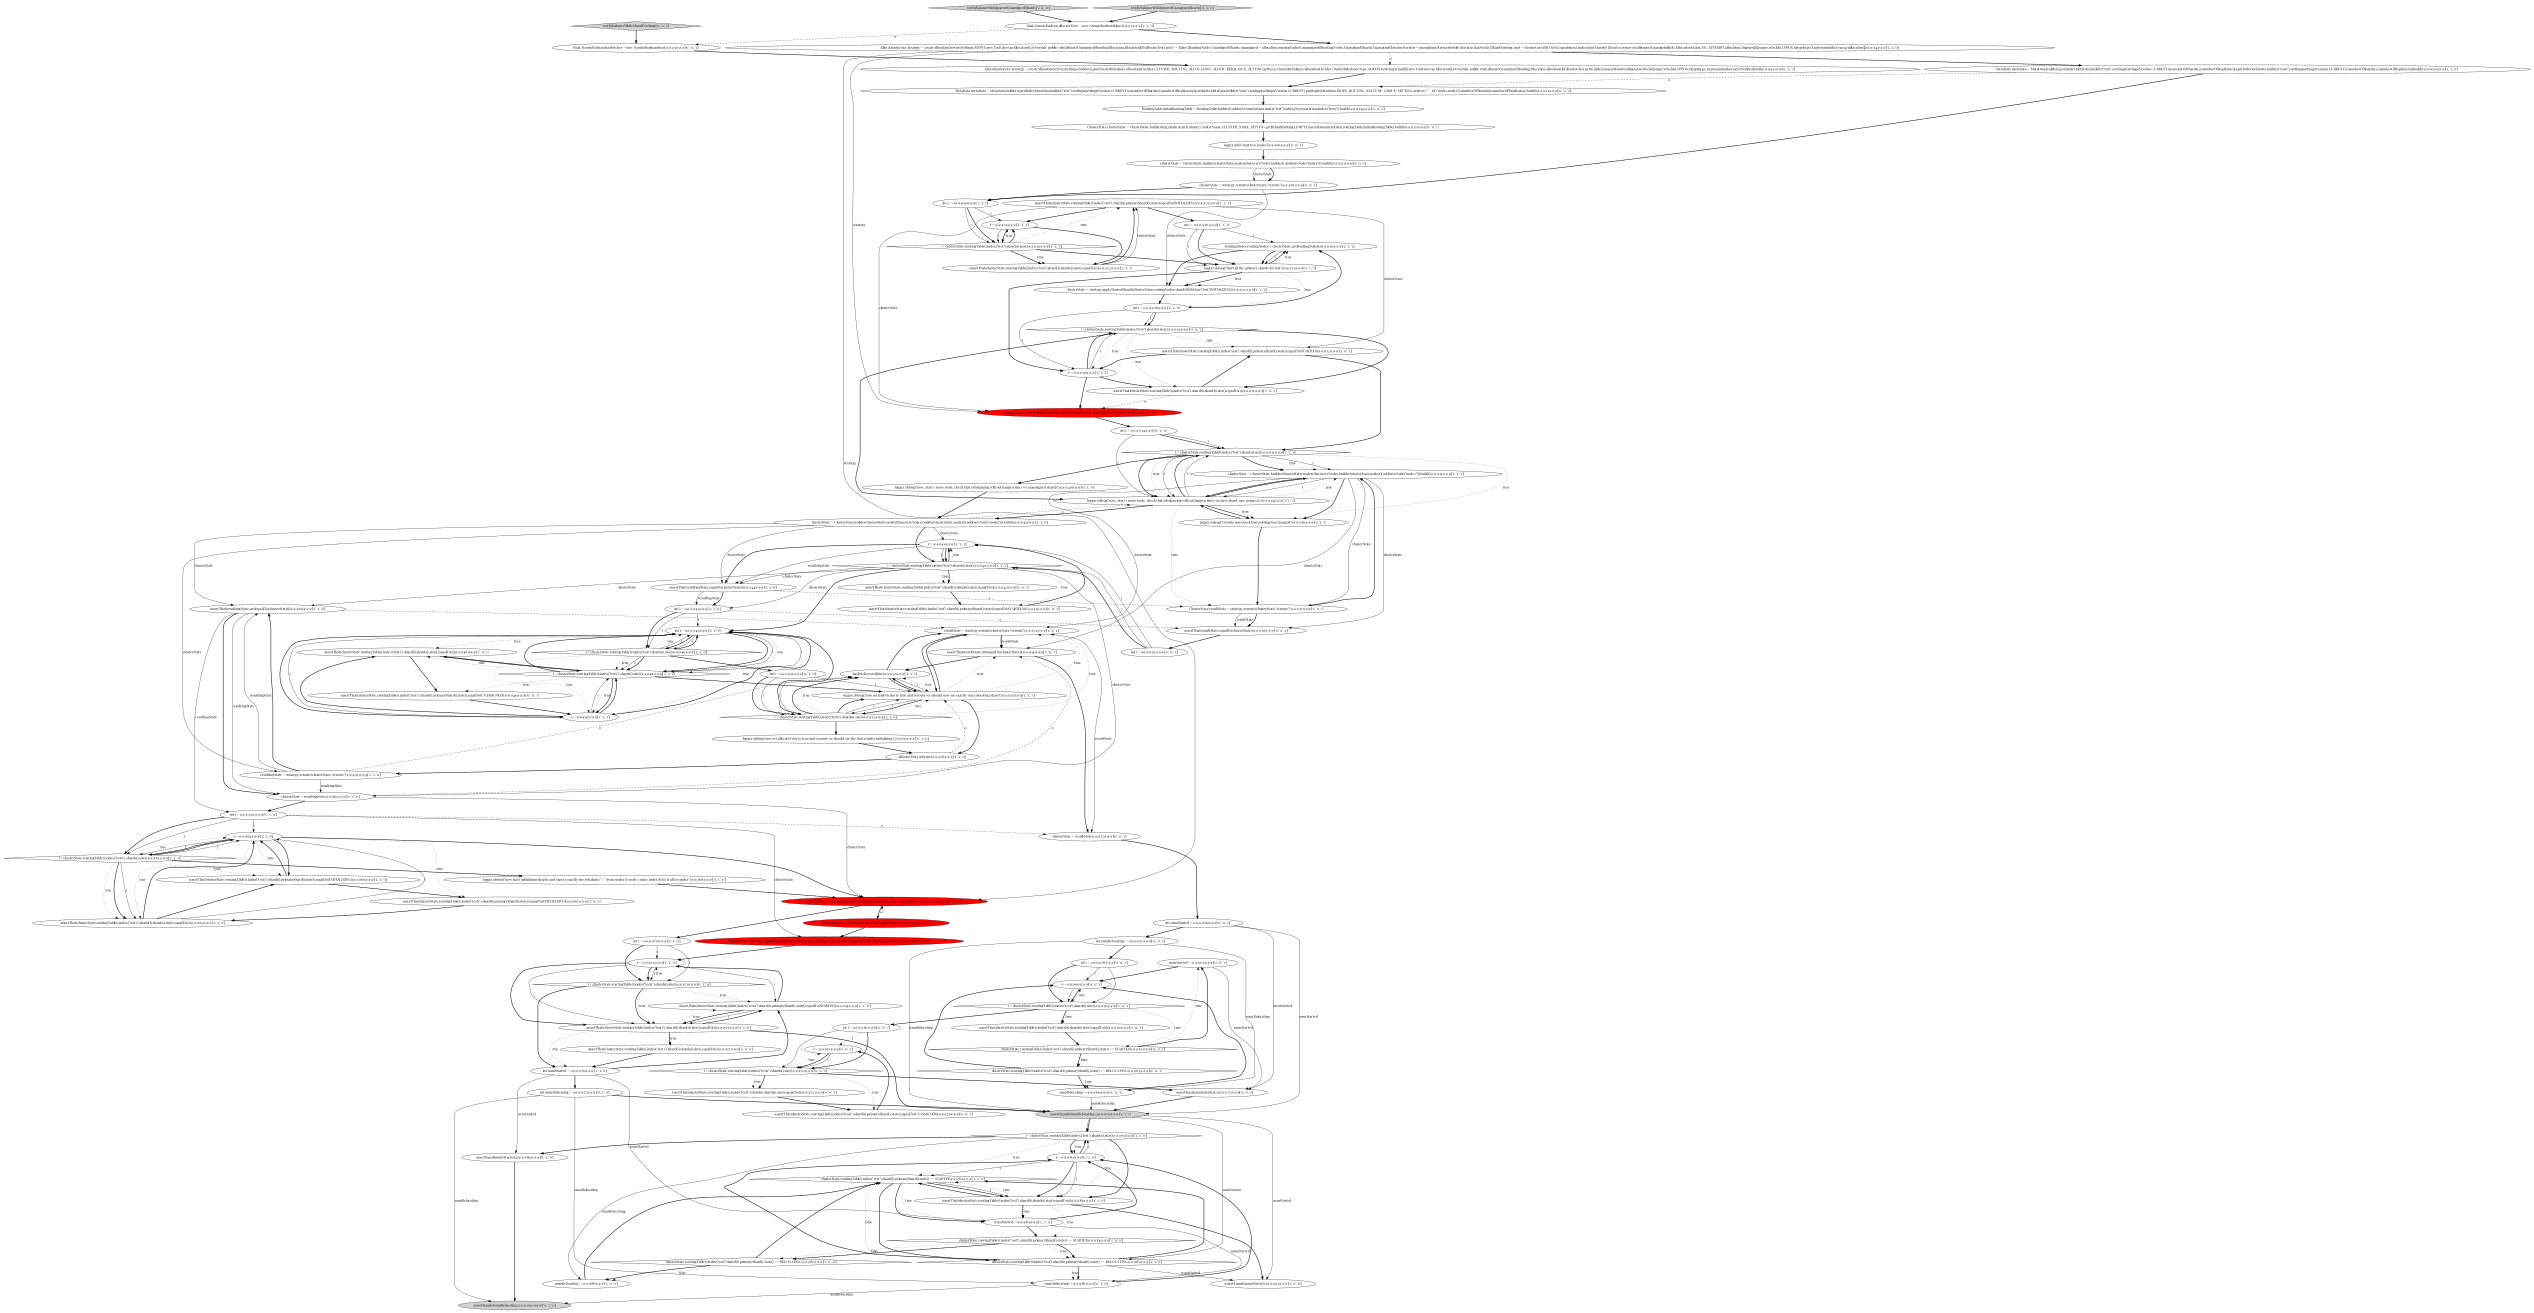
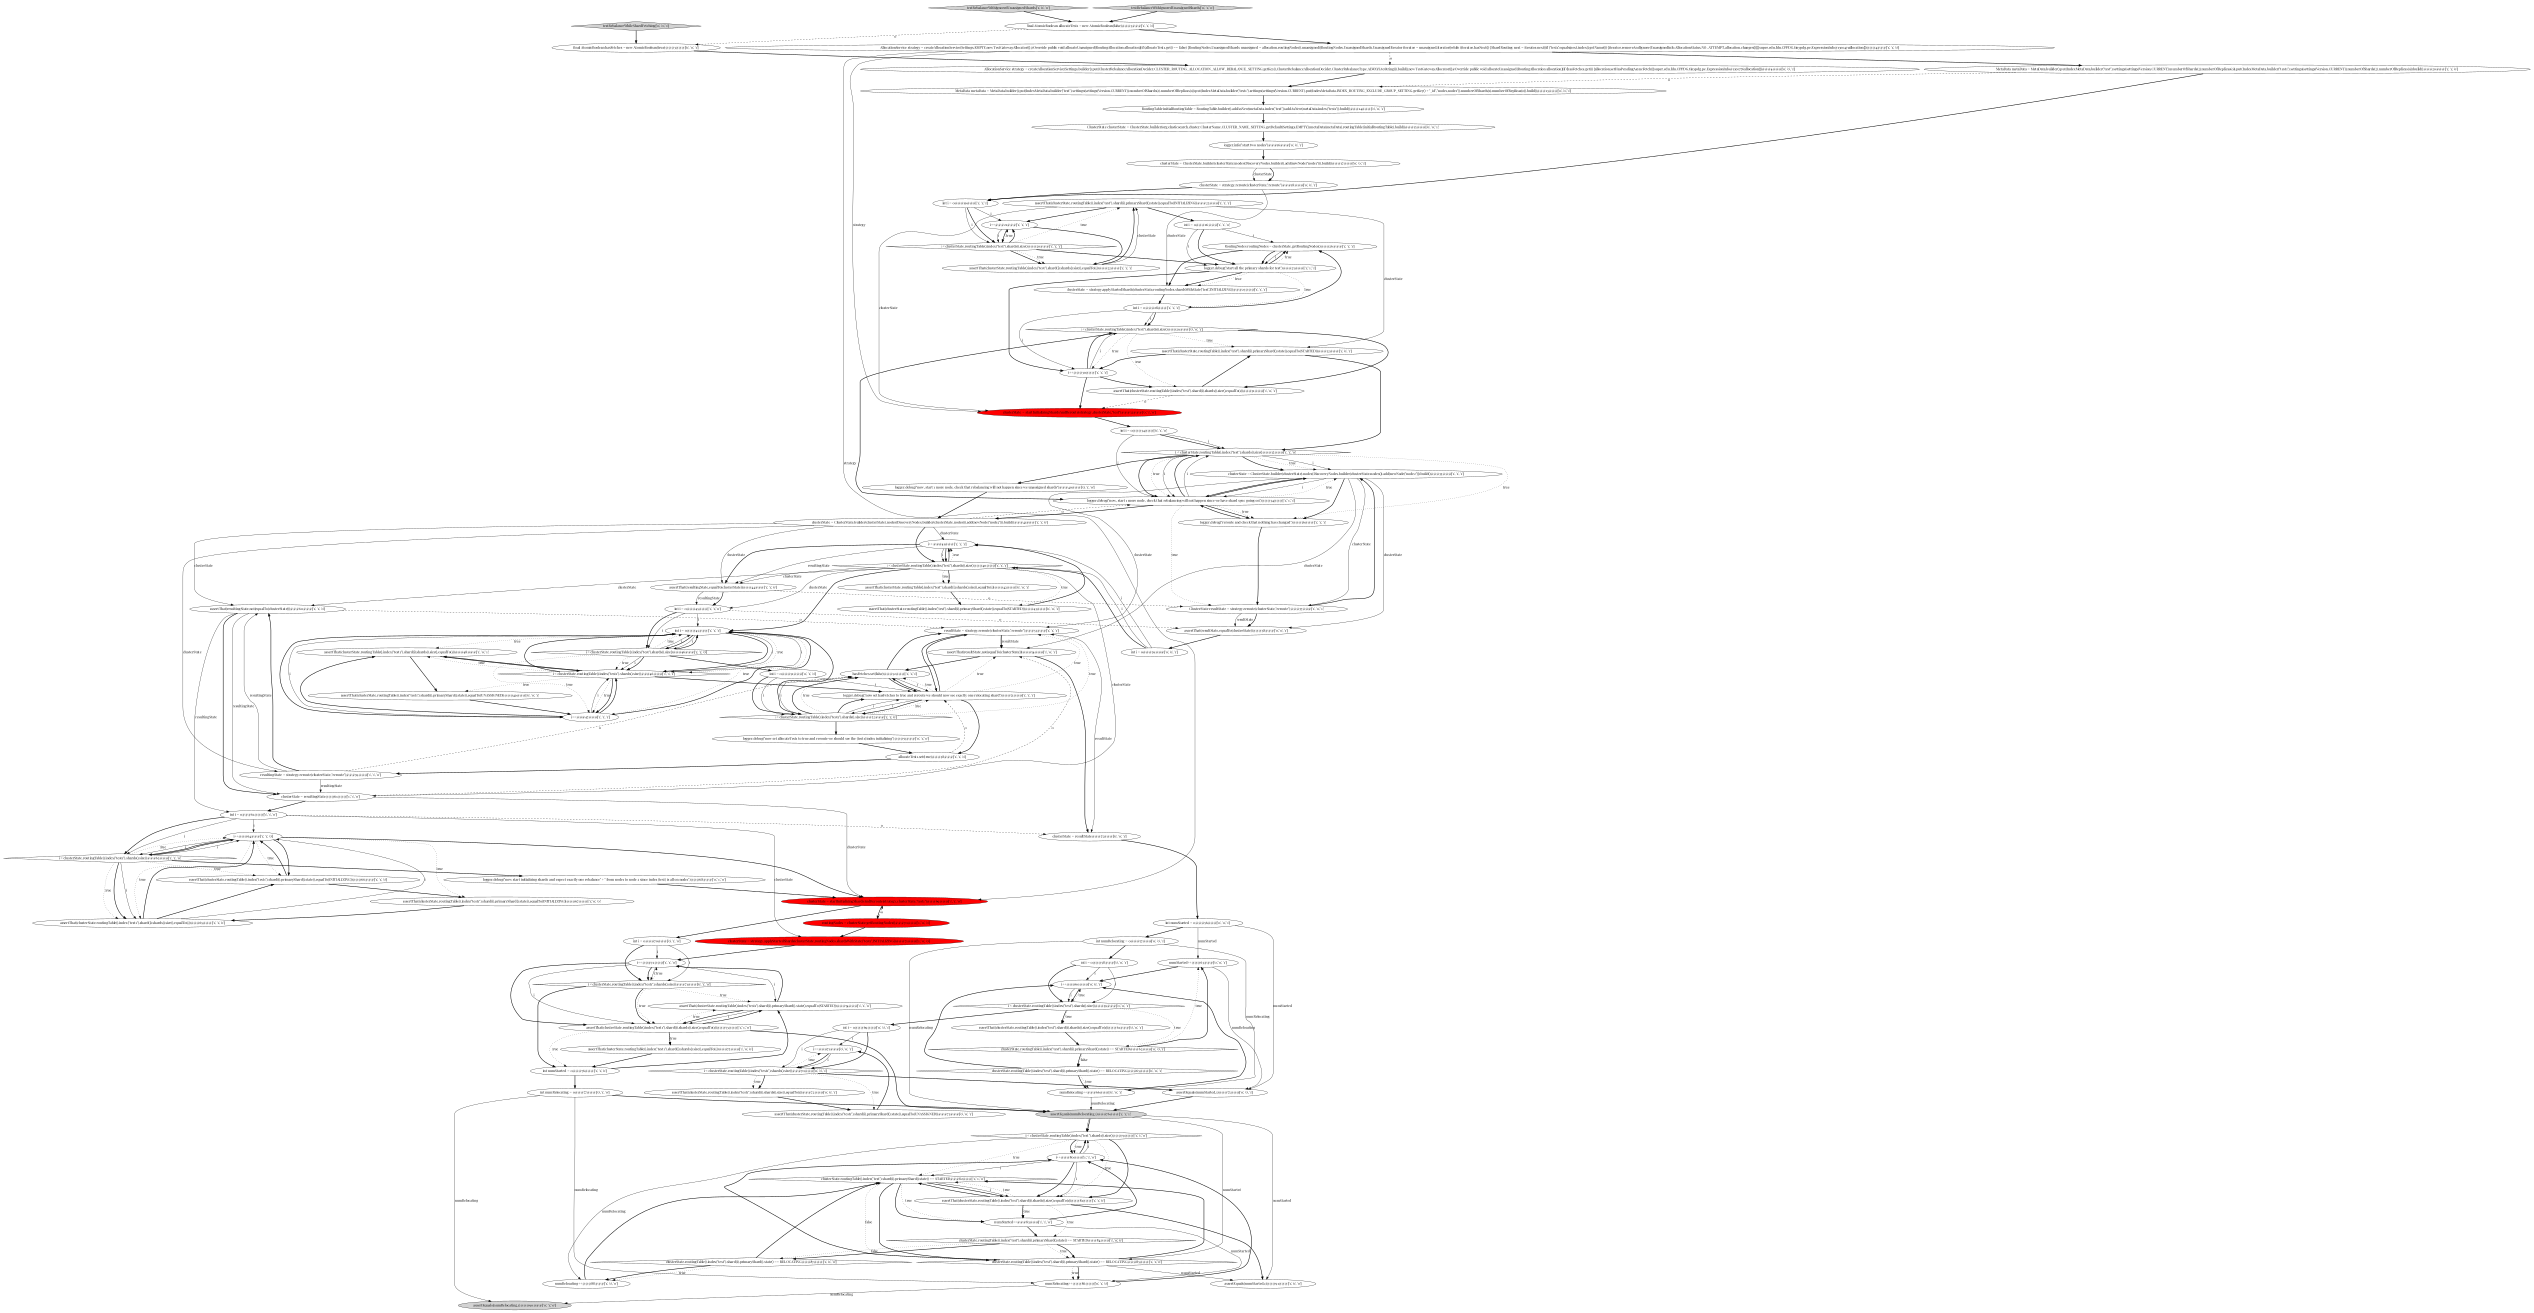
(1243, 1028) -> (1243, 1028)
(851, 1038) -> (851, 1038)
(1299, 1059) -> (1198, 942)
(515, 1158) -> none
(748, 1211) -> none
